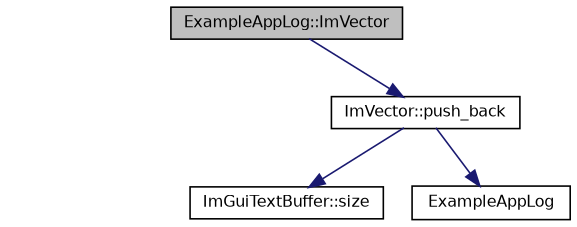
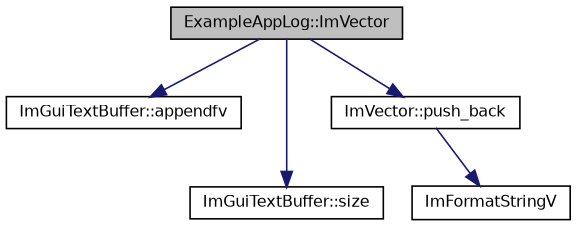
none -> (124, 113)
(363, 153) -> (287, 105)
(491, 203) -> (491, 203)
